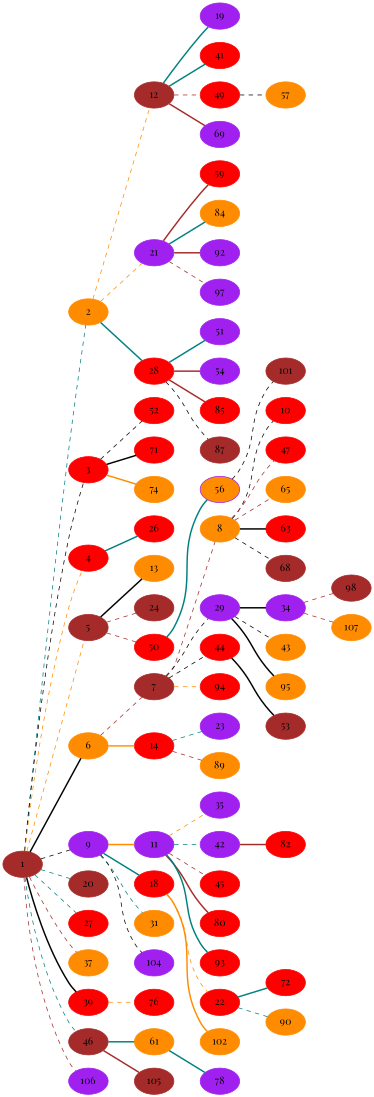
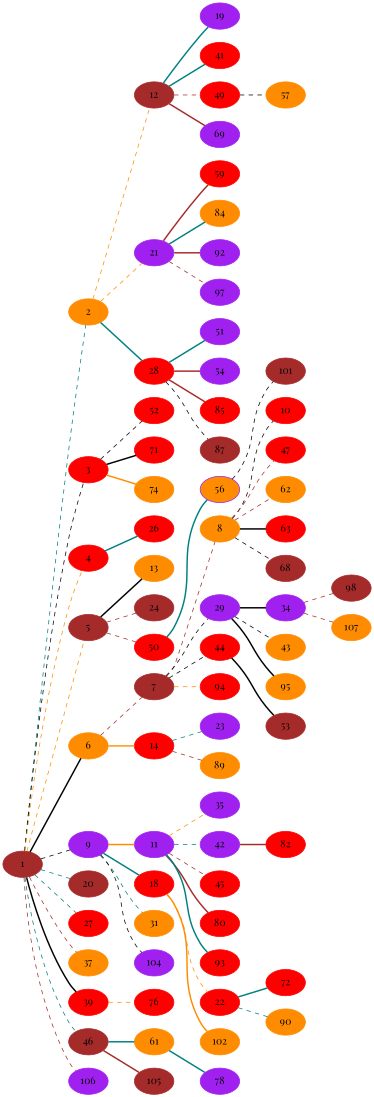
(286, 489) -> (286, 489)
